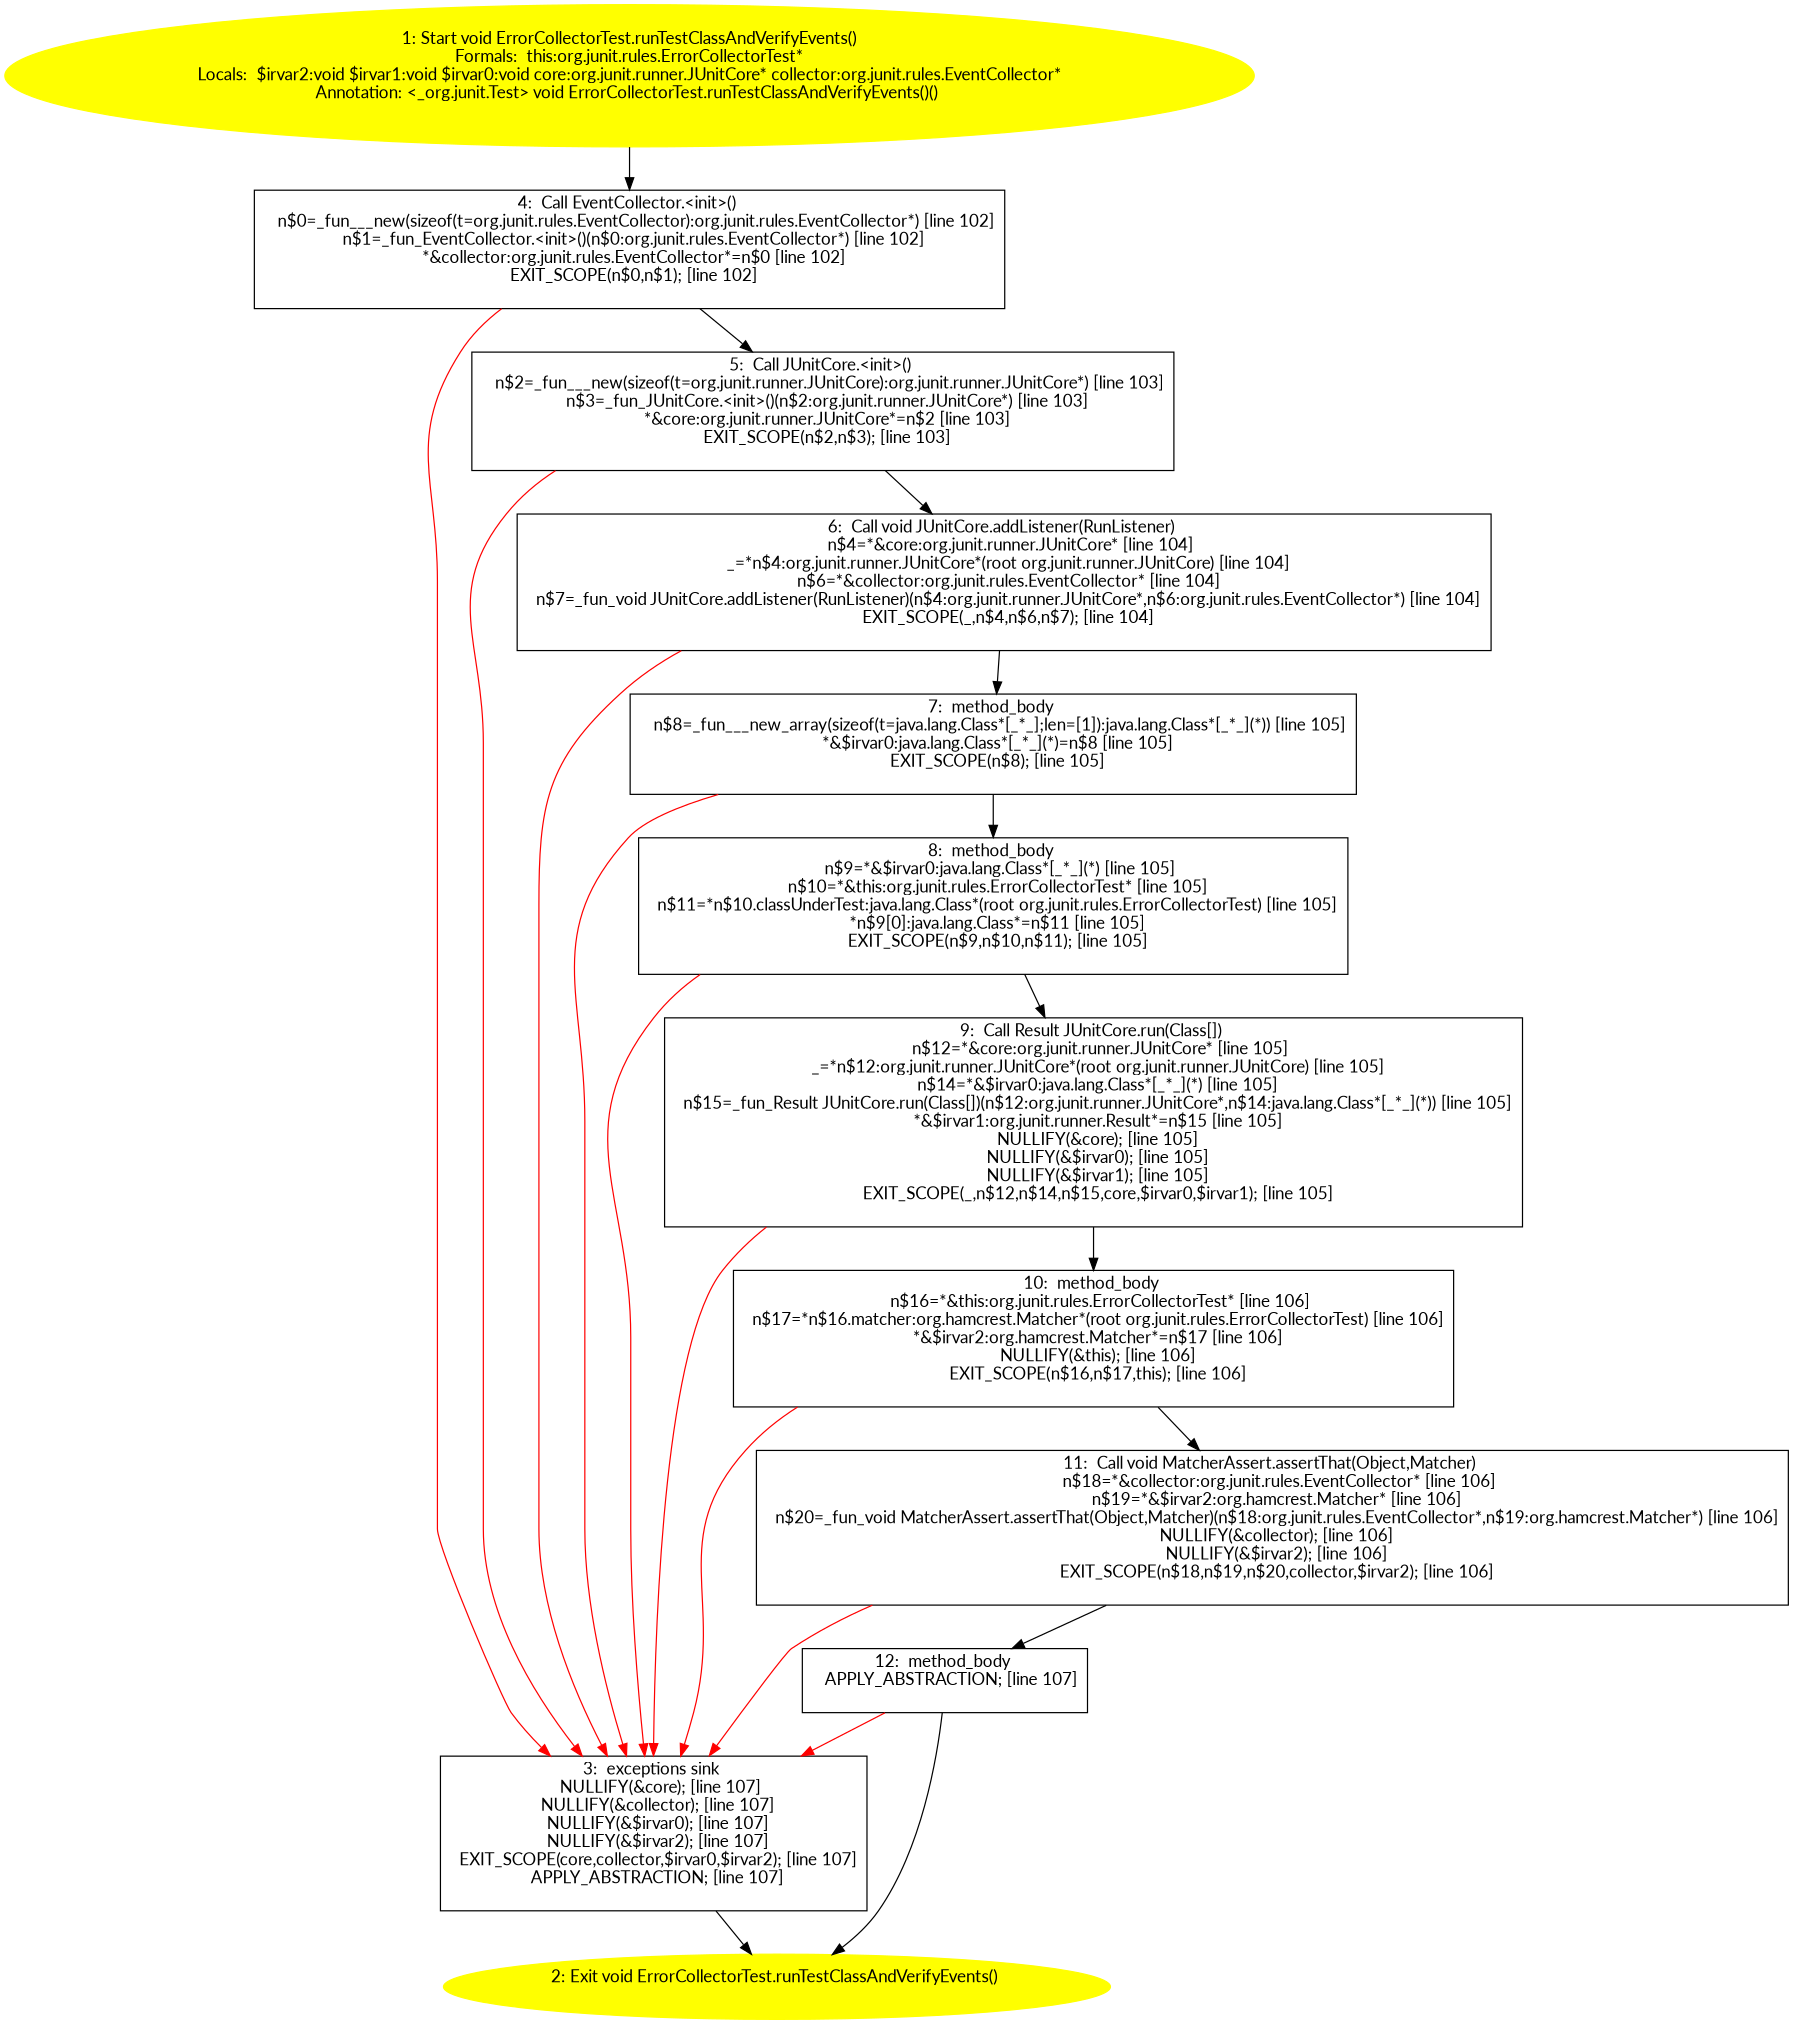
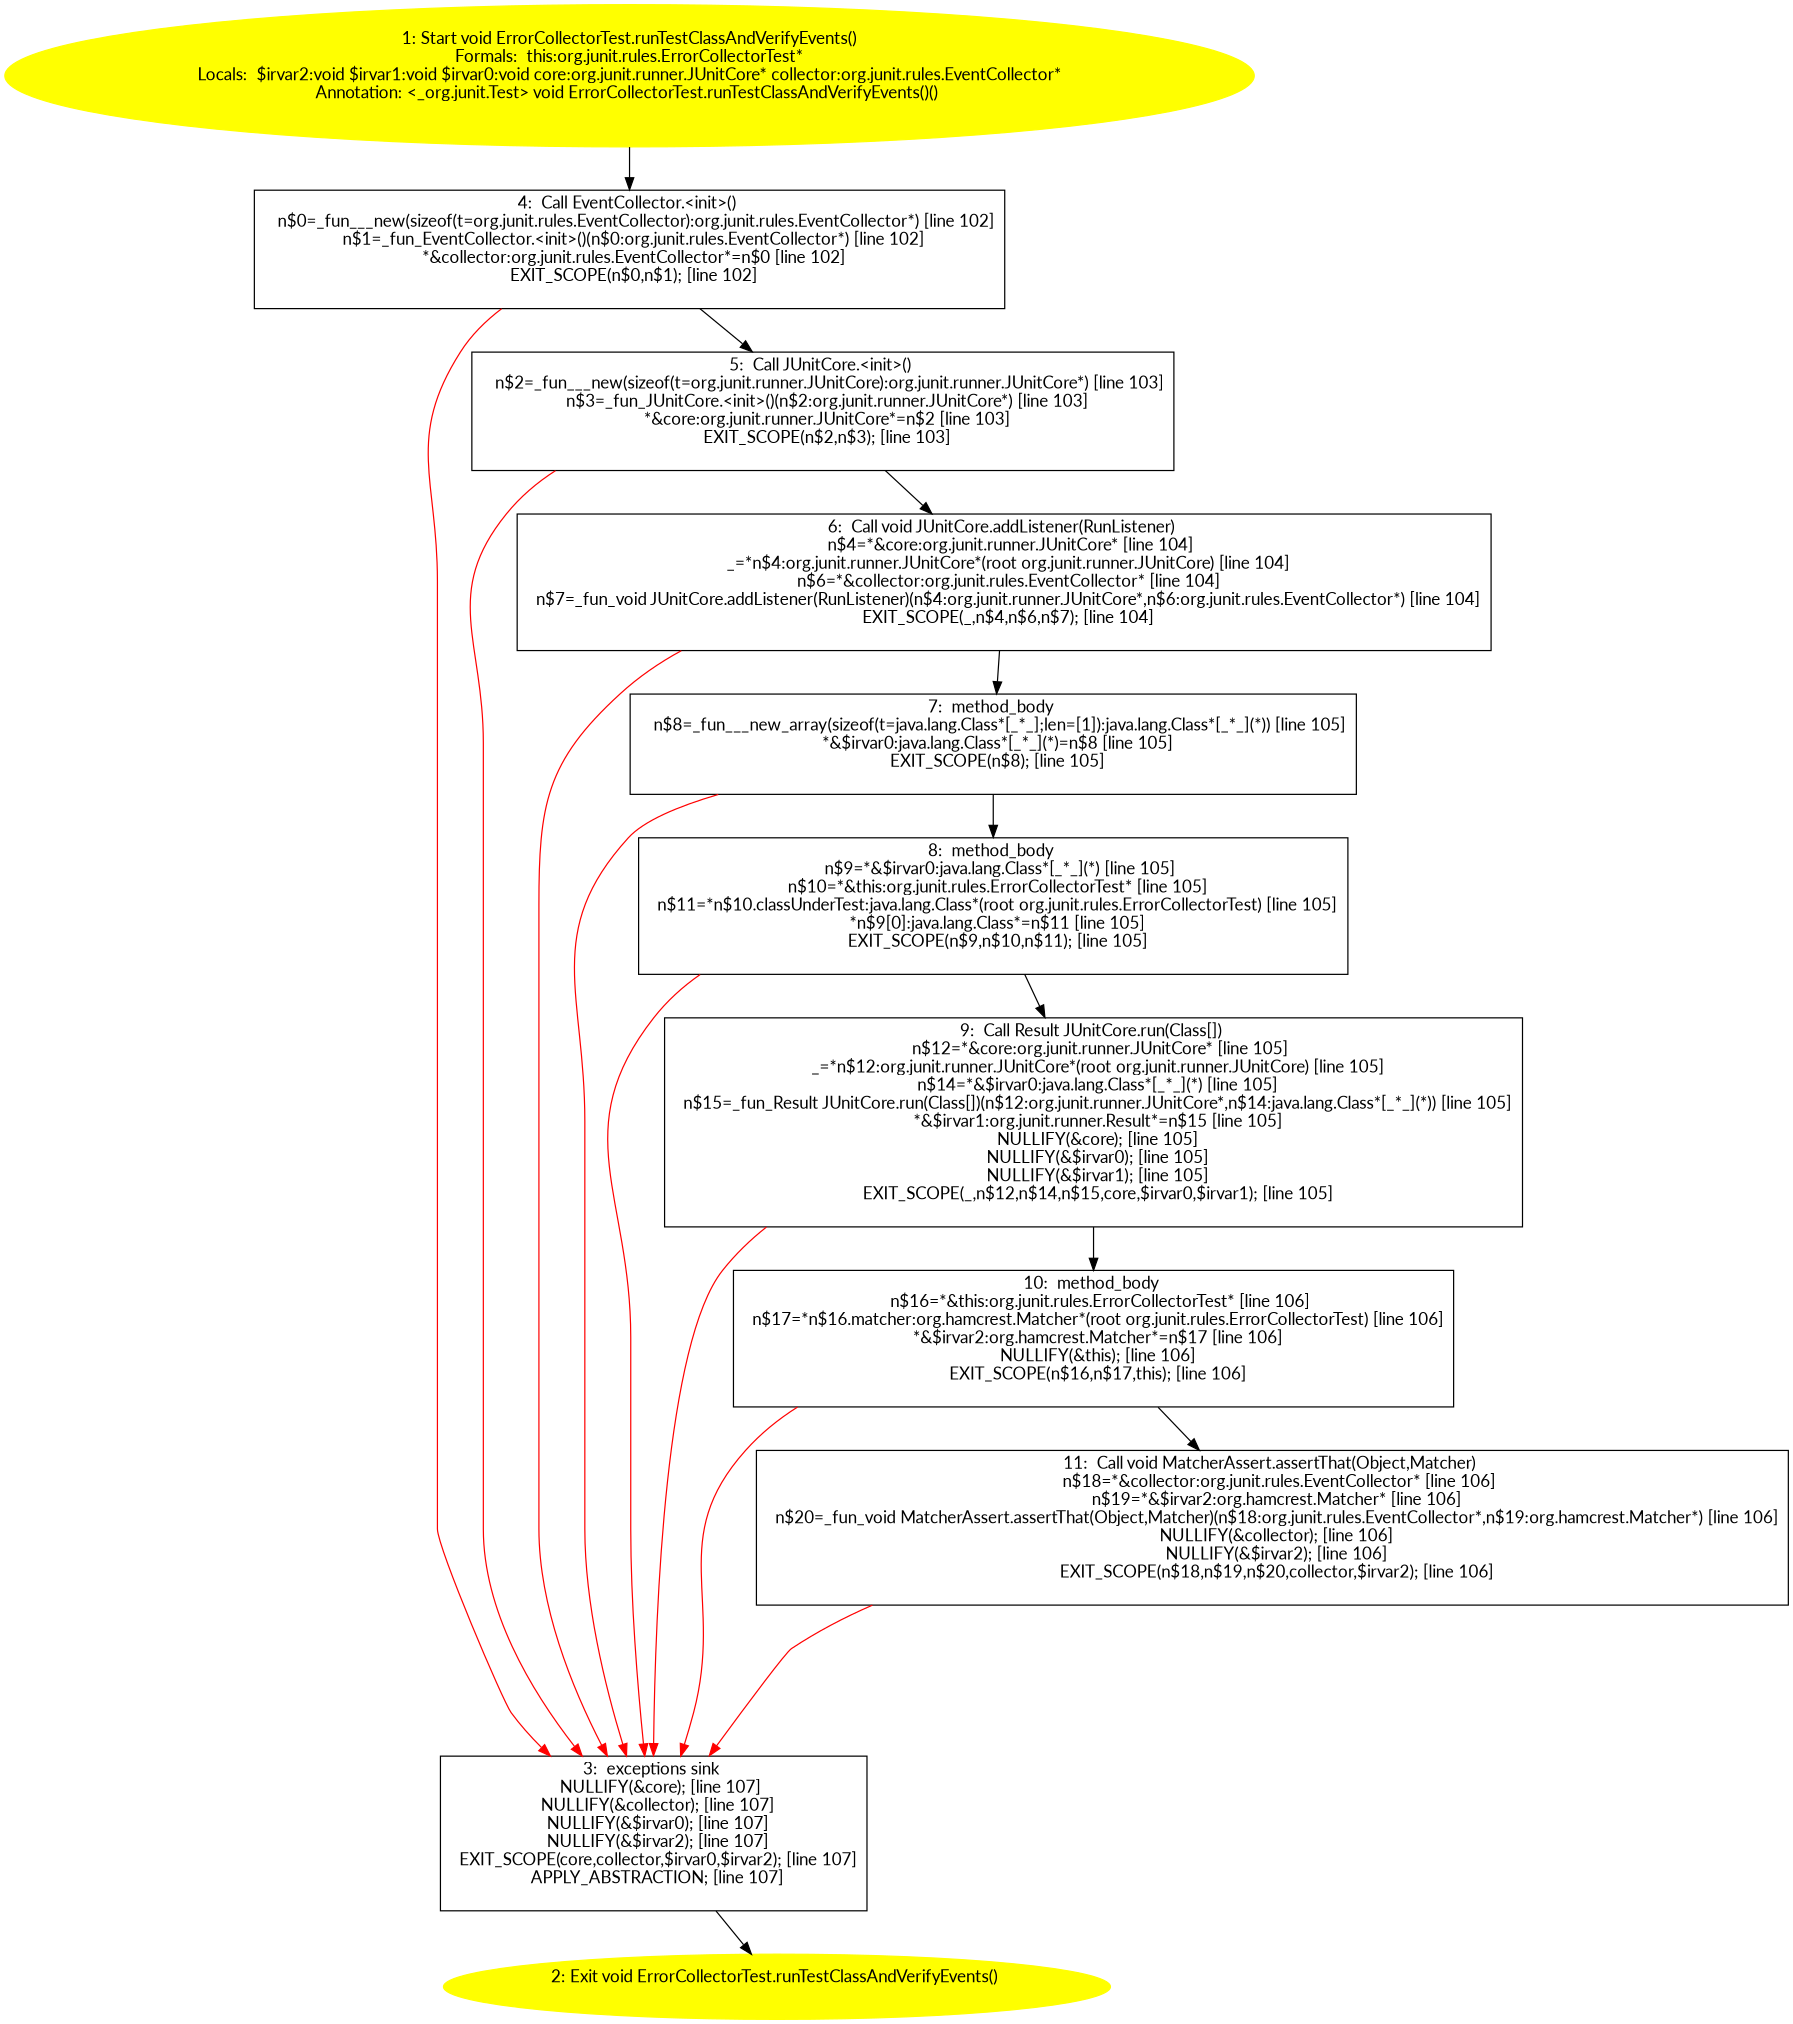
(945, 1681) -> none
